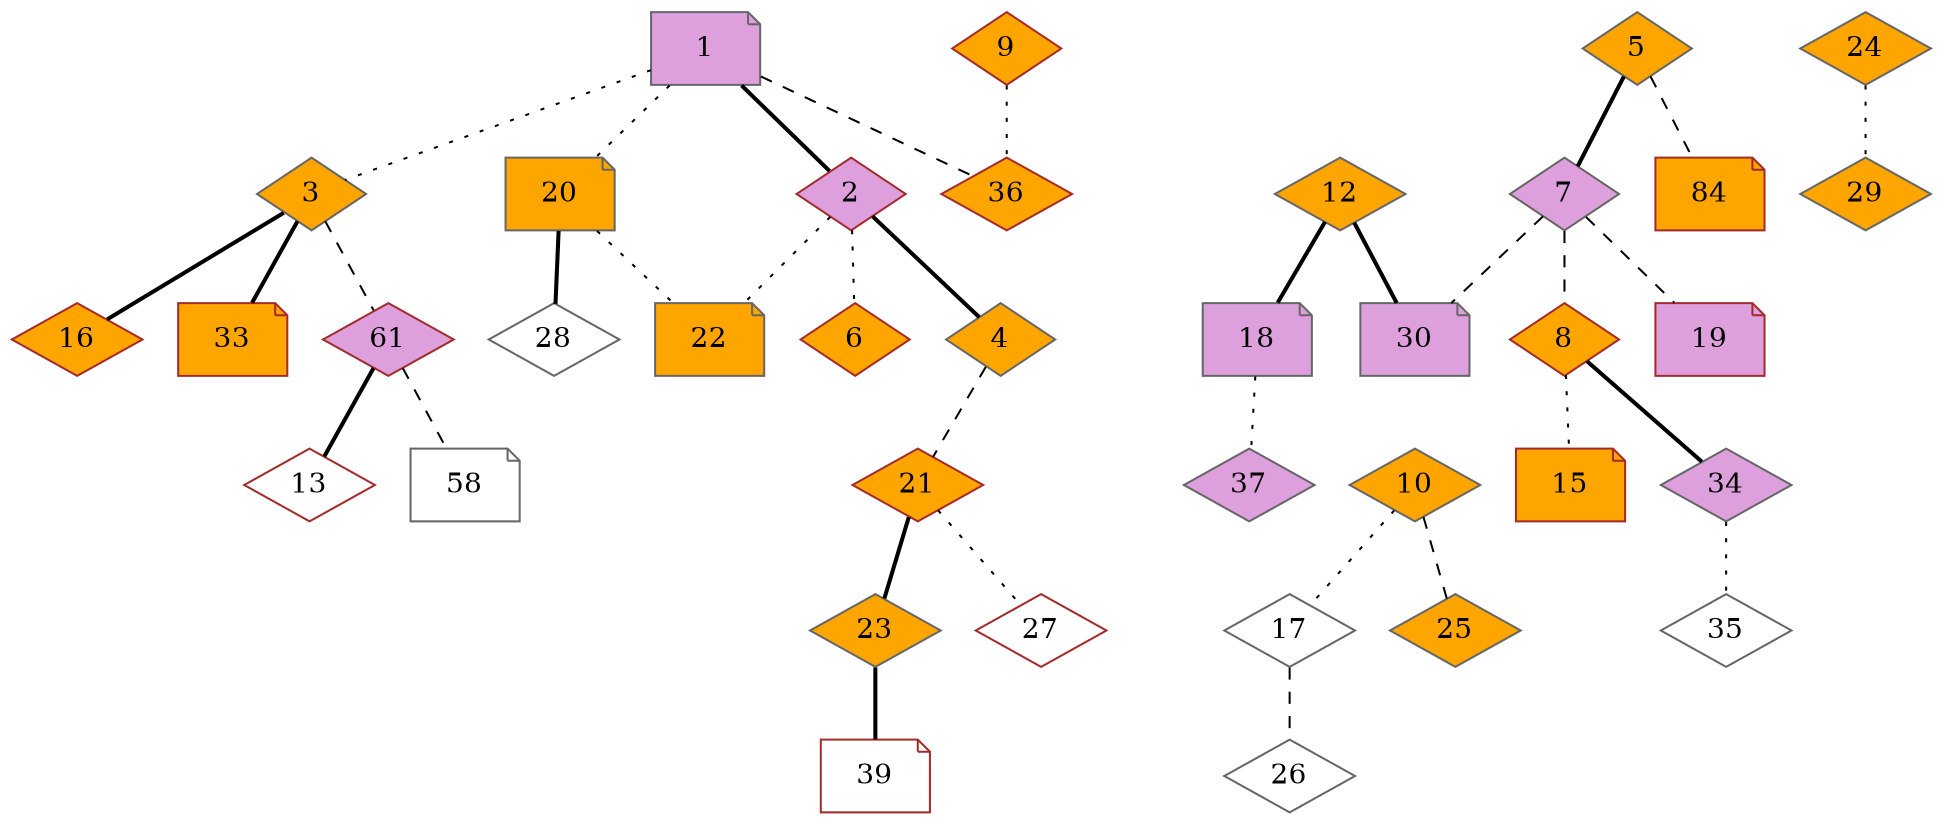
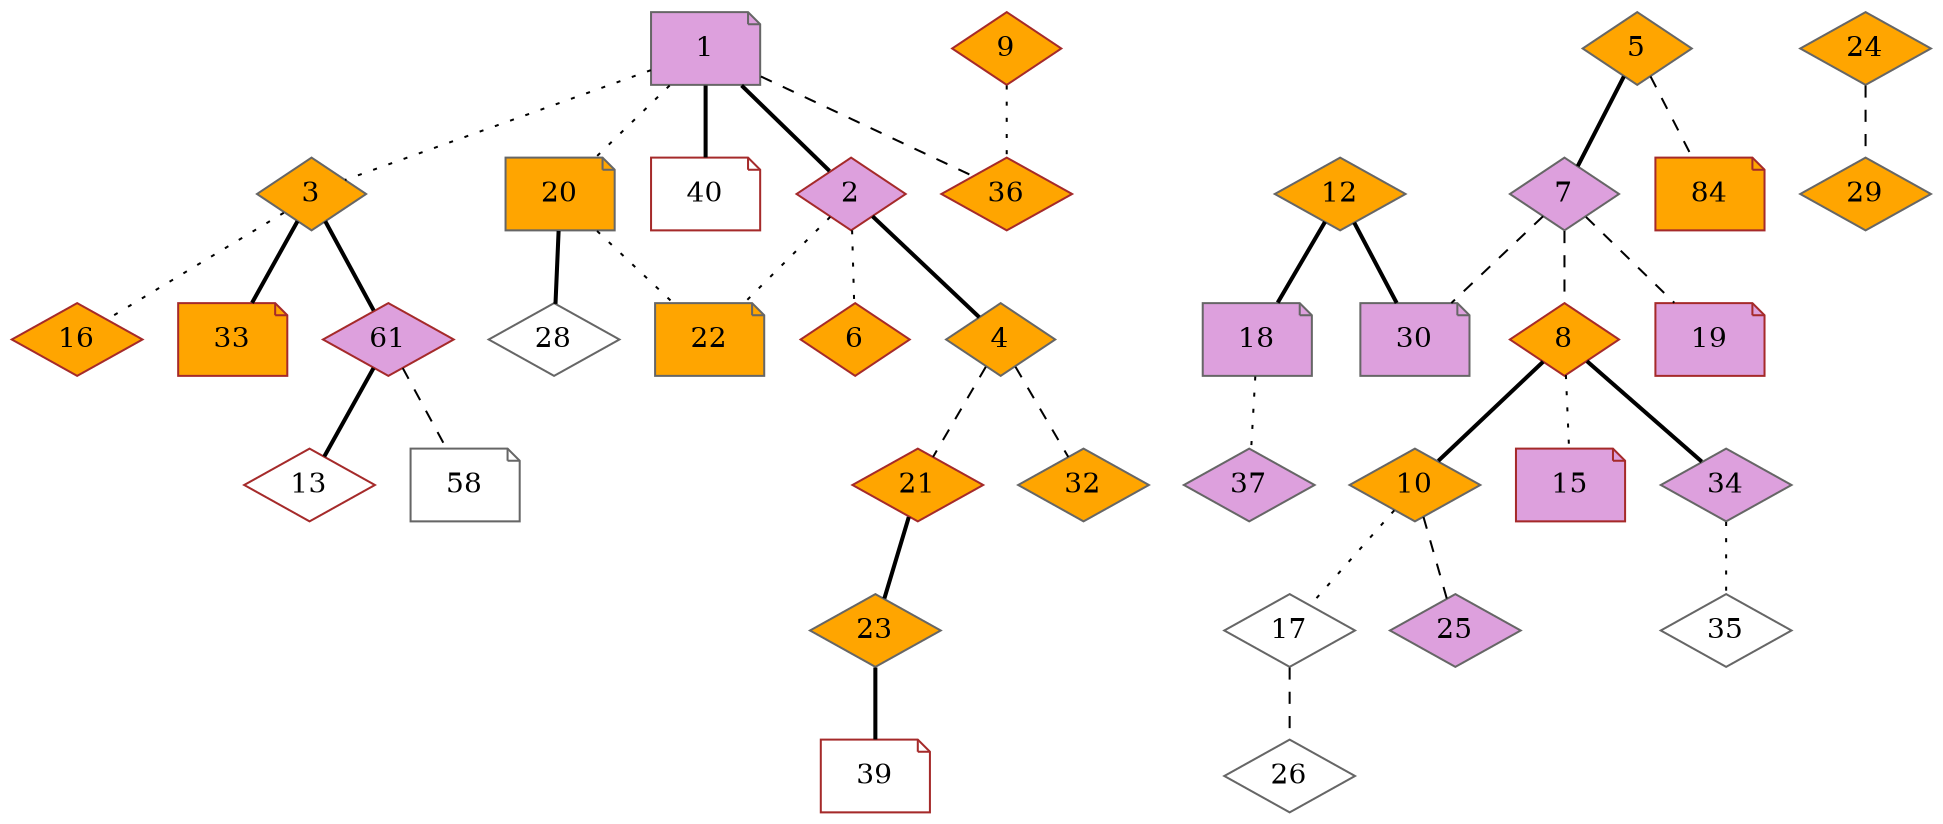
(1866, 121) -> (1866, 121)
none -> (706, 194)
(195, 266) -> (195, 266)
(349, 266) -> (349, 266)
none -> (1491, 411)
none -> (1084, 485)
(1571, 485) -> (1571, 485)
(1041, 630) -> none
(1455, 630) -> (1455, 630)
